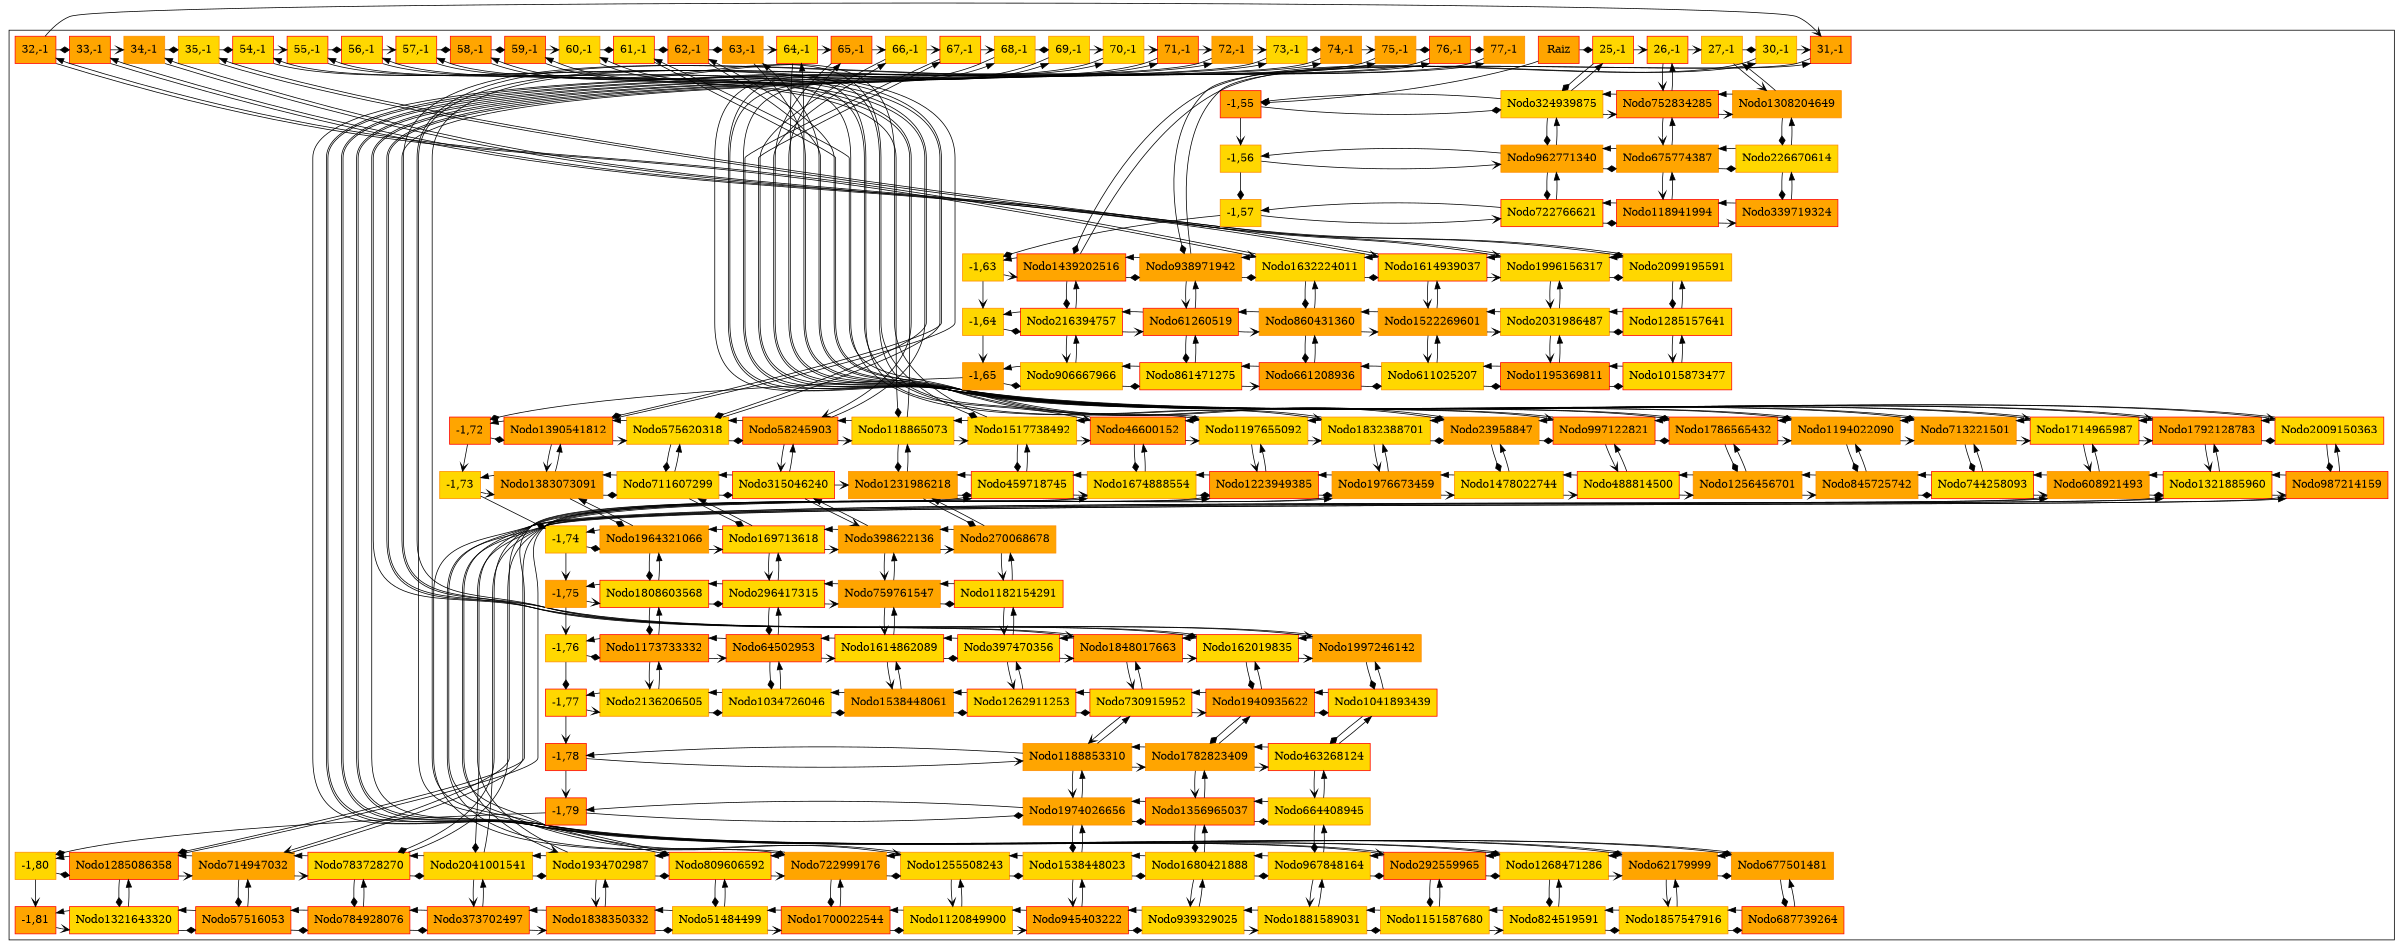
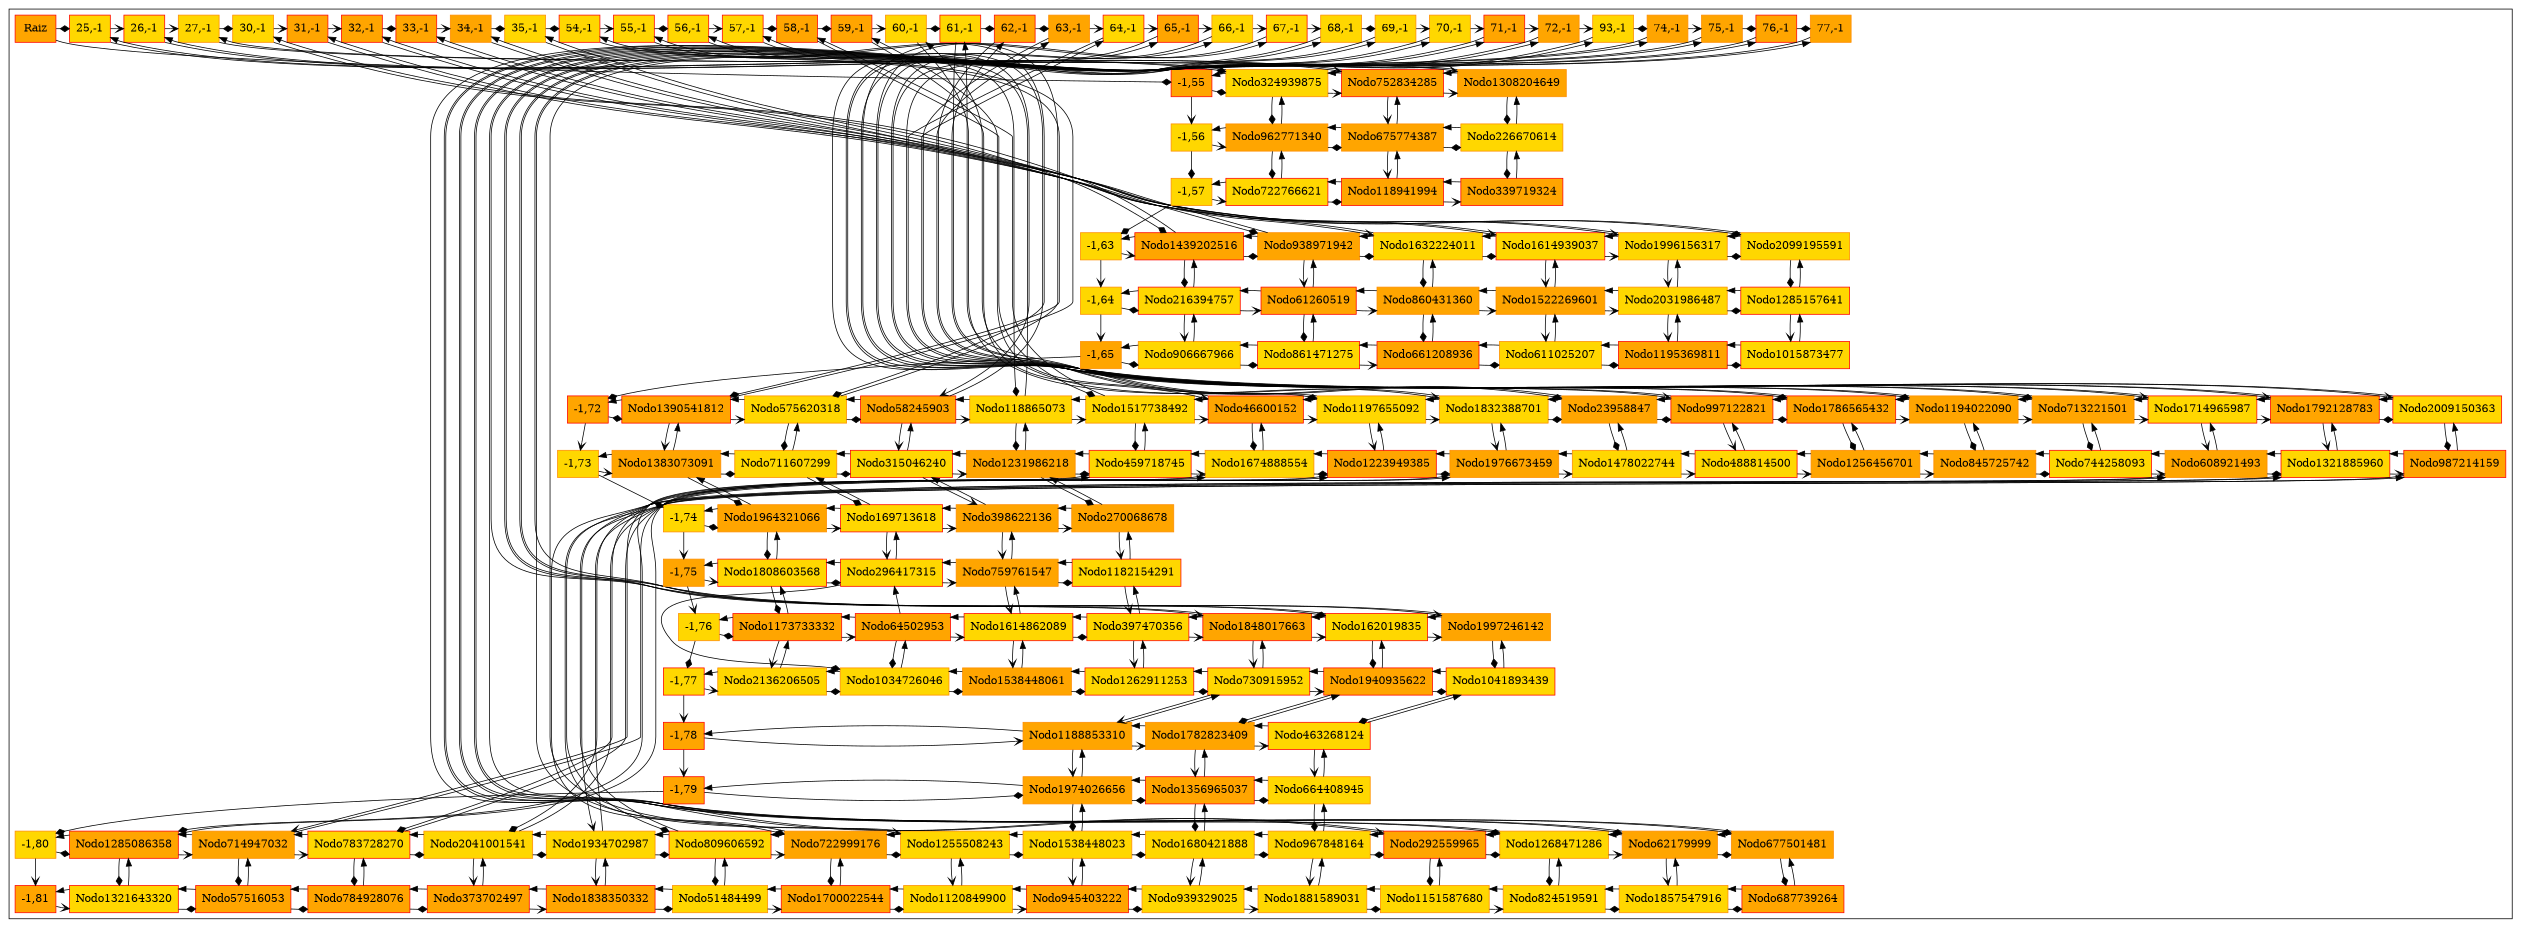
(929, 3) -> (331, 29)
(1287, 50) -> (1613, 29)
none -> (963, 454)
(769, 617) -> (663, 619)
